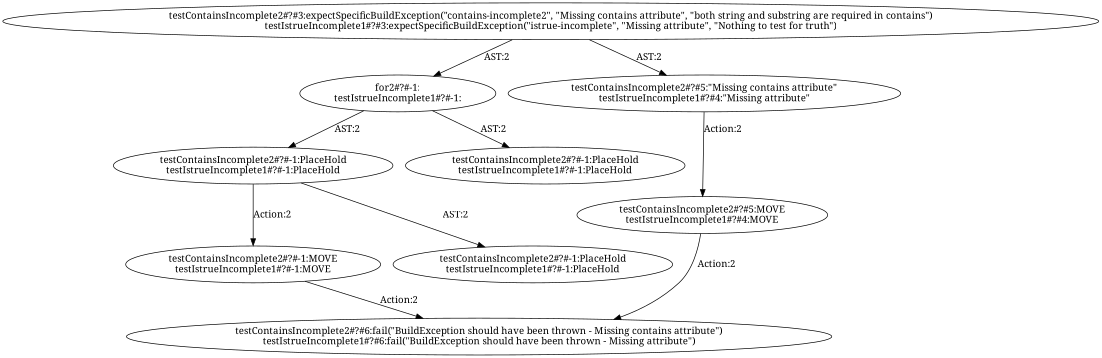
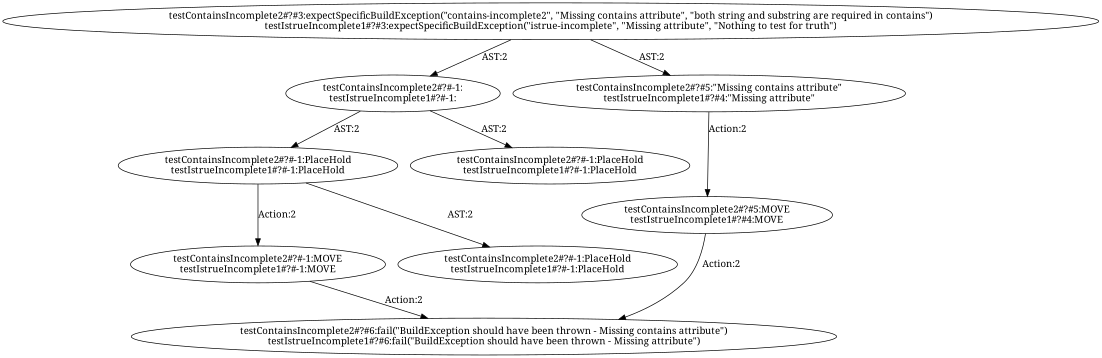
(398, 93) -> (393, 93)
